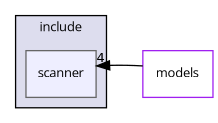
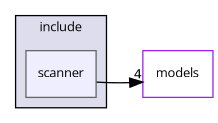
(126, 65) -> (115, 83)
